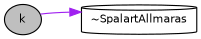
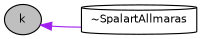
(55, 13) -> (66, 27)
